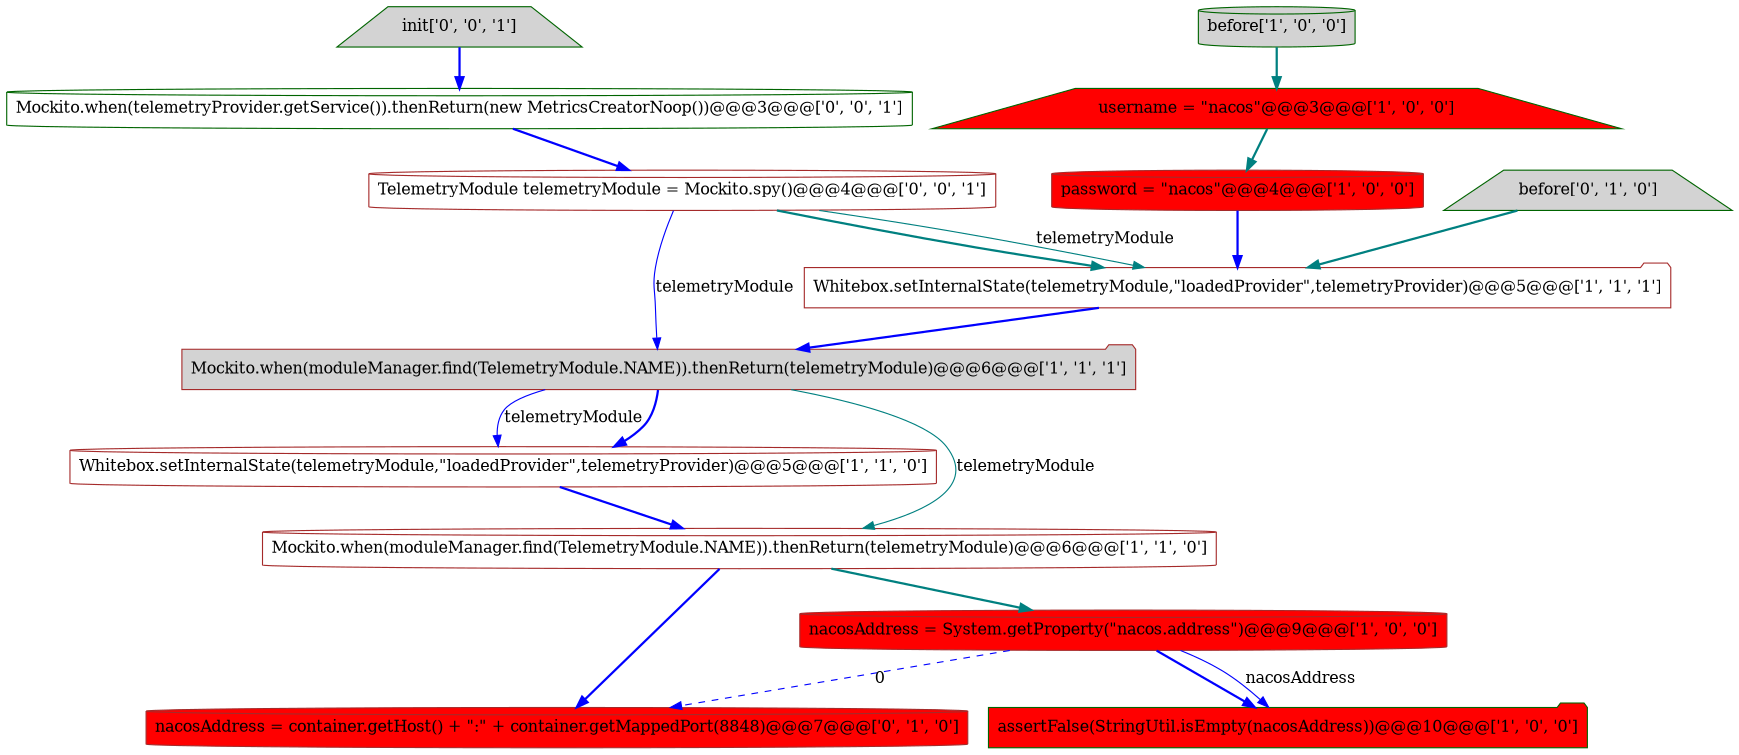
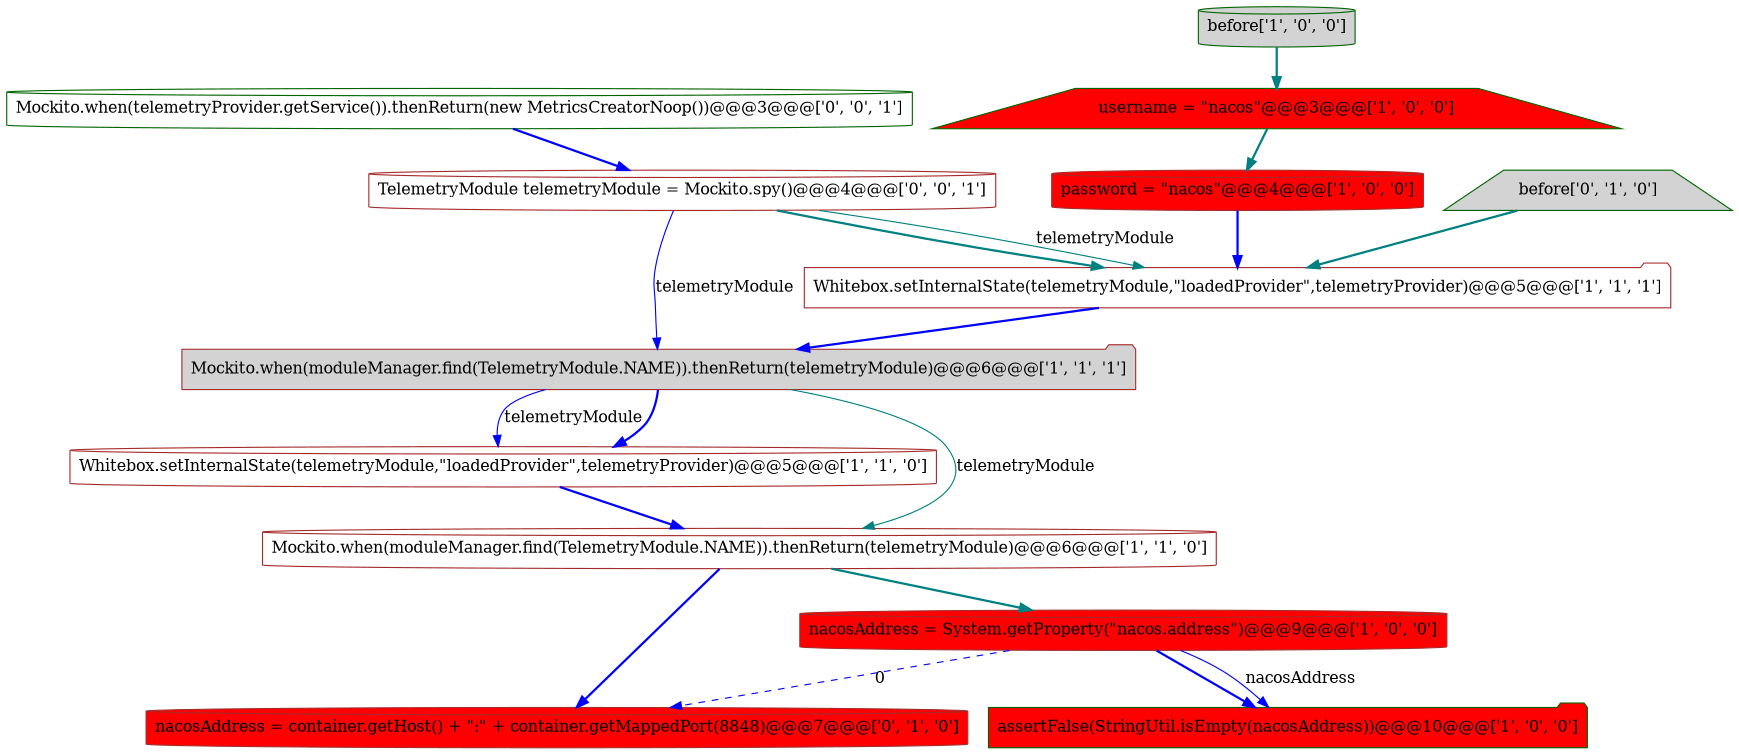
(460, 27) -> none
